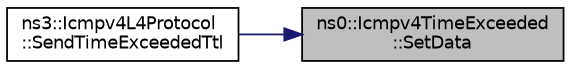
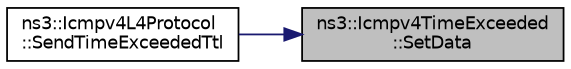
(433, 34) -> (433, 34)
